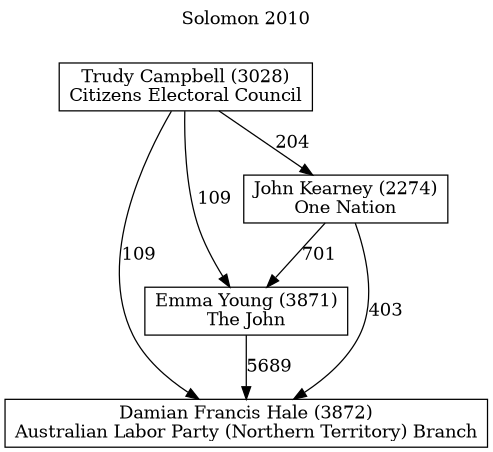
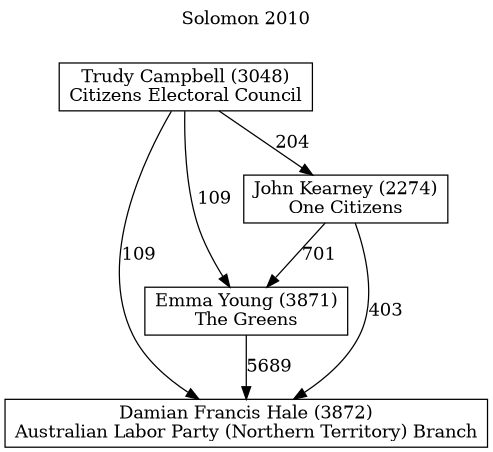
(186, 87) -> (186, 87)
(346, 199) -> (346, 199)
(246, 311) -> (246, 311)
